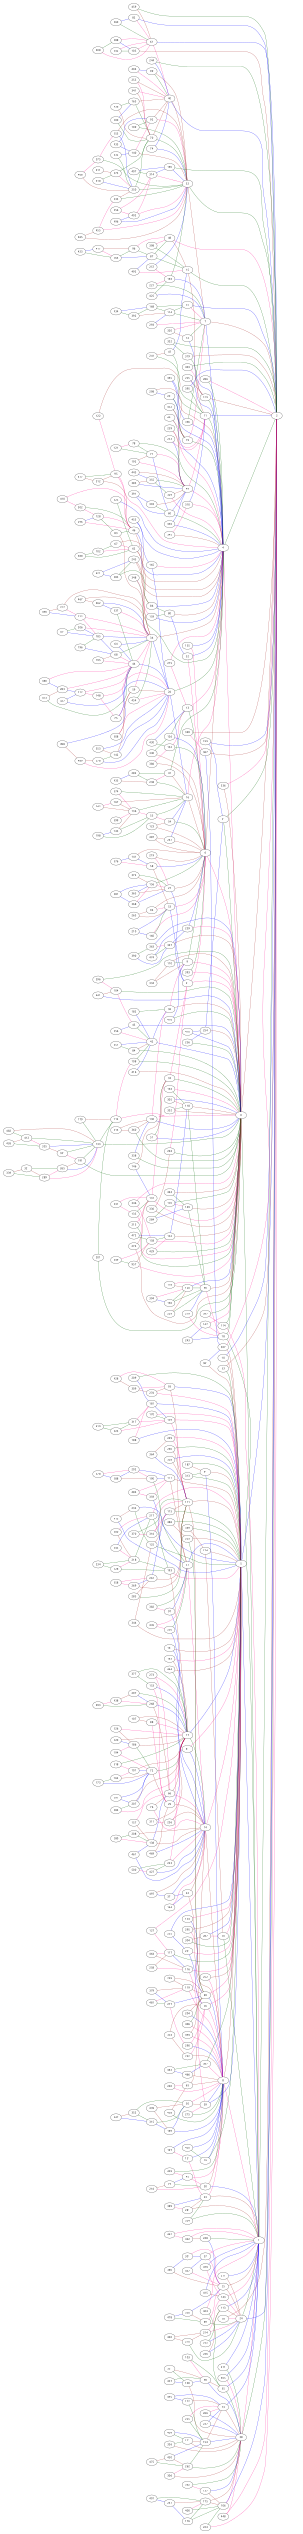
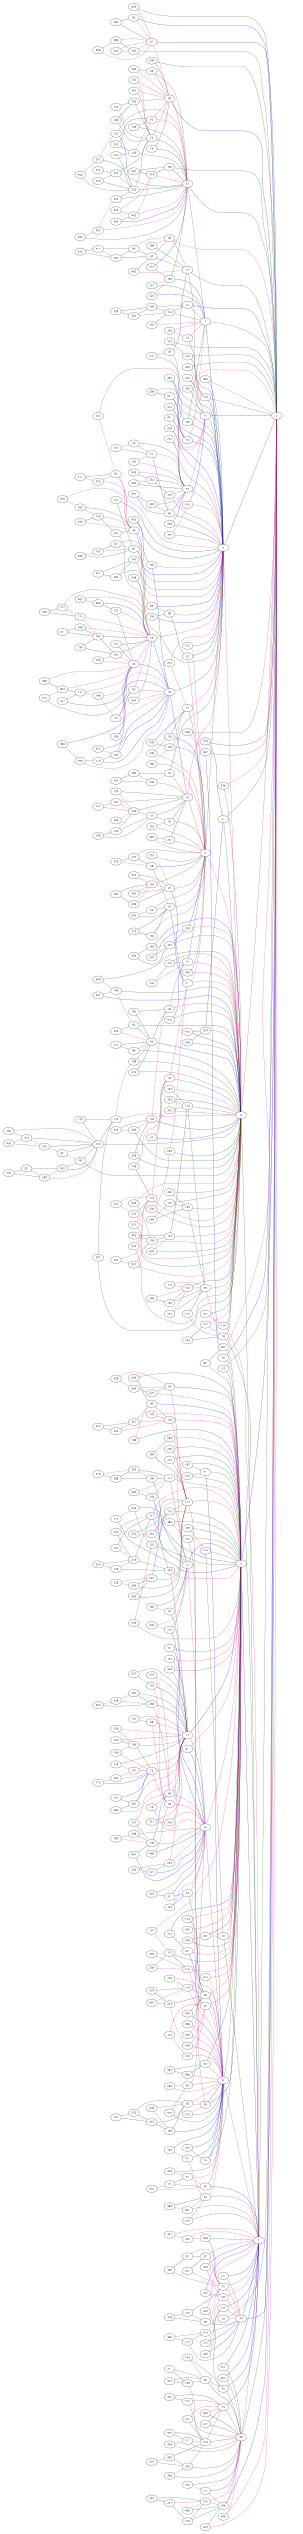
(242, 370) -> (242, 370)
(143, 583) -> none
